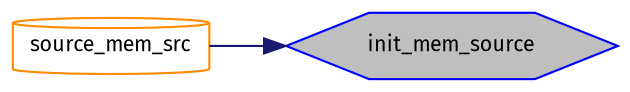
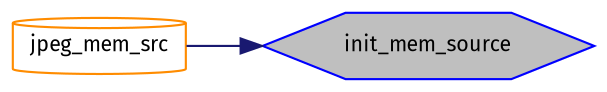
(111, 46) -> (99, 46)
